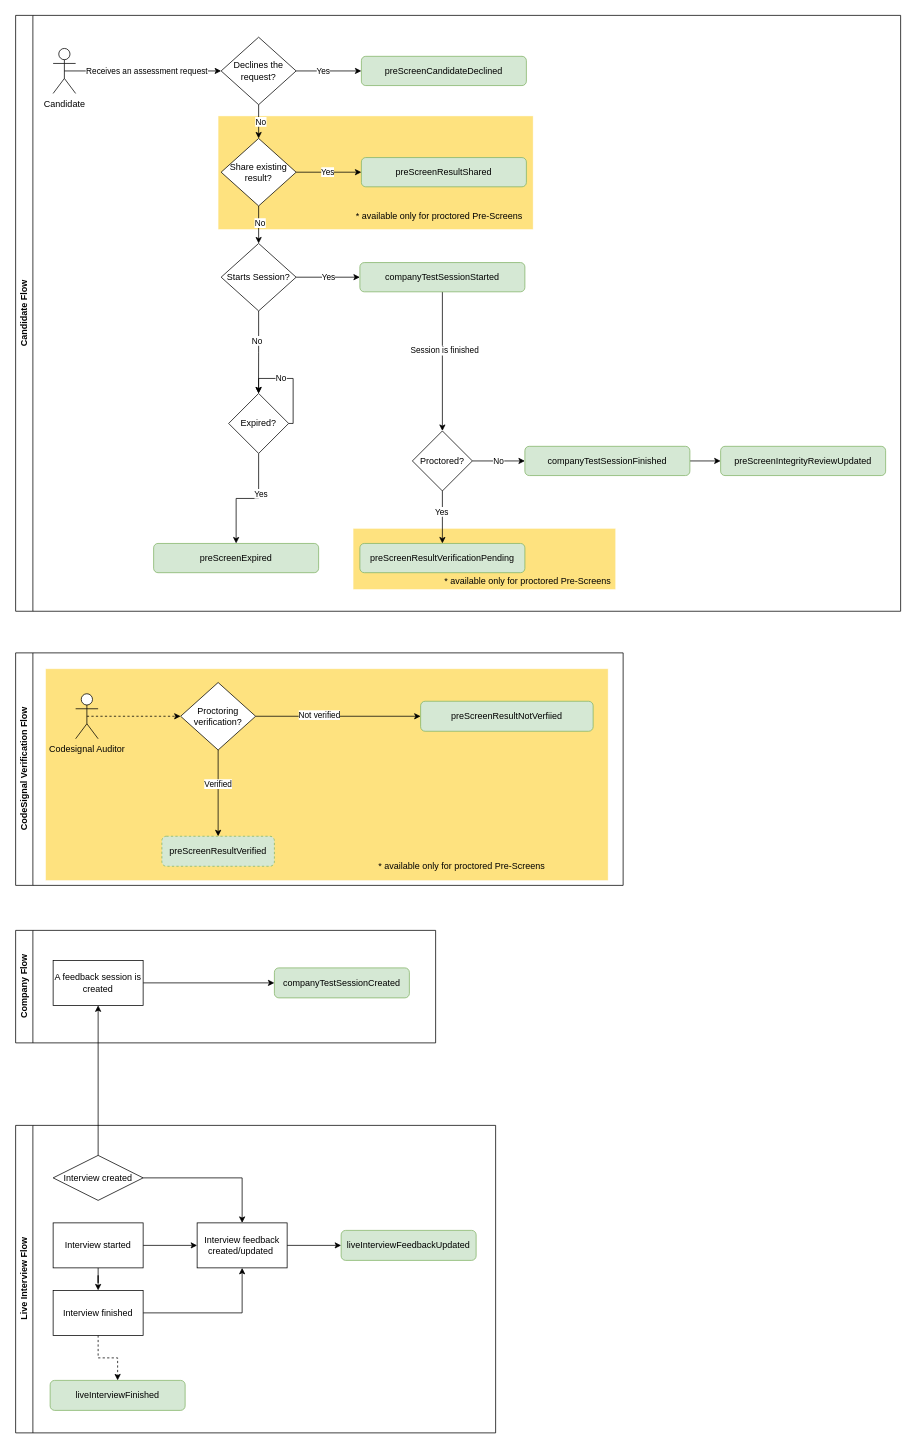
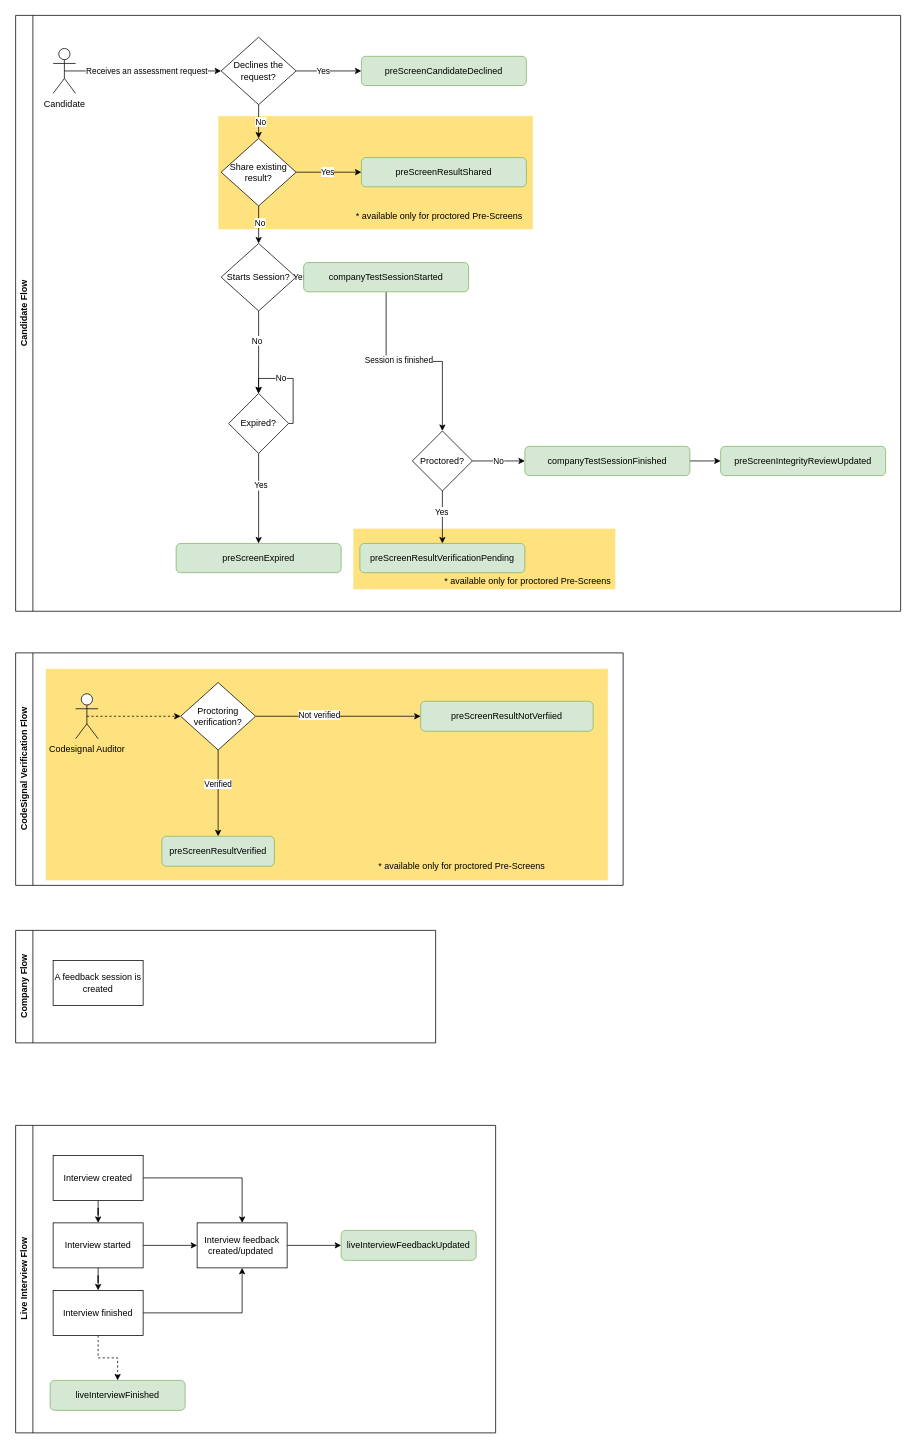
(442, 277) -> (386, 277)
(236, 558) -> (258, 558)
(218, 851) -> (218, 851)
(267, 983) -> none
(342, 983) -> none
(98, 1012) -> (98, 1214)
(98, 1178) -> (98, 1178)
